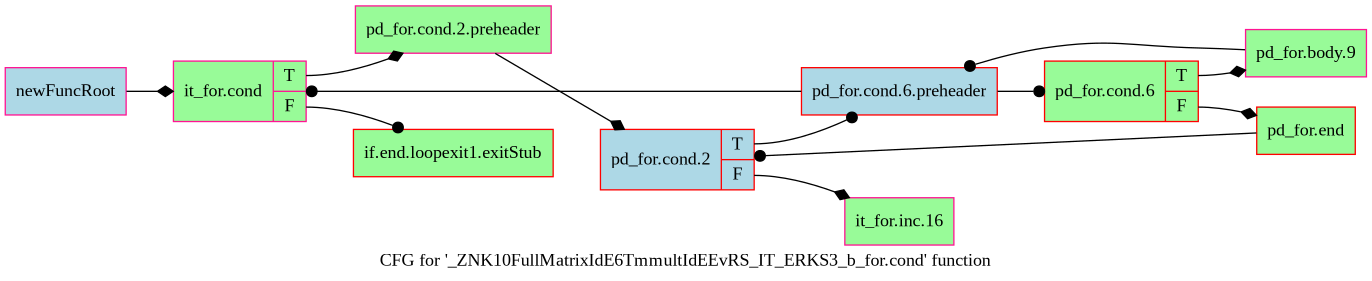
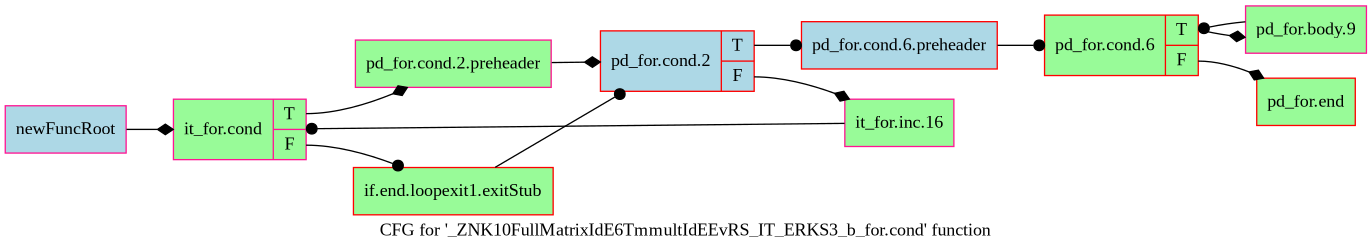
(1109, 43) -> (1227, 24)
(583, 91) -> (594, 126)
(1011, 144) -> (549, 136)
